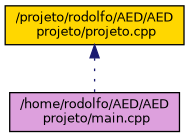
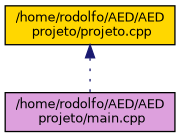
(95, 25) -> (90, 25)
